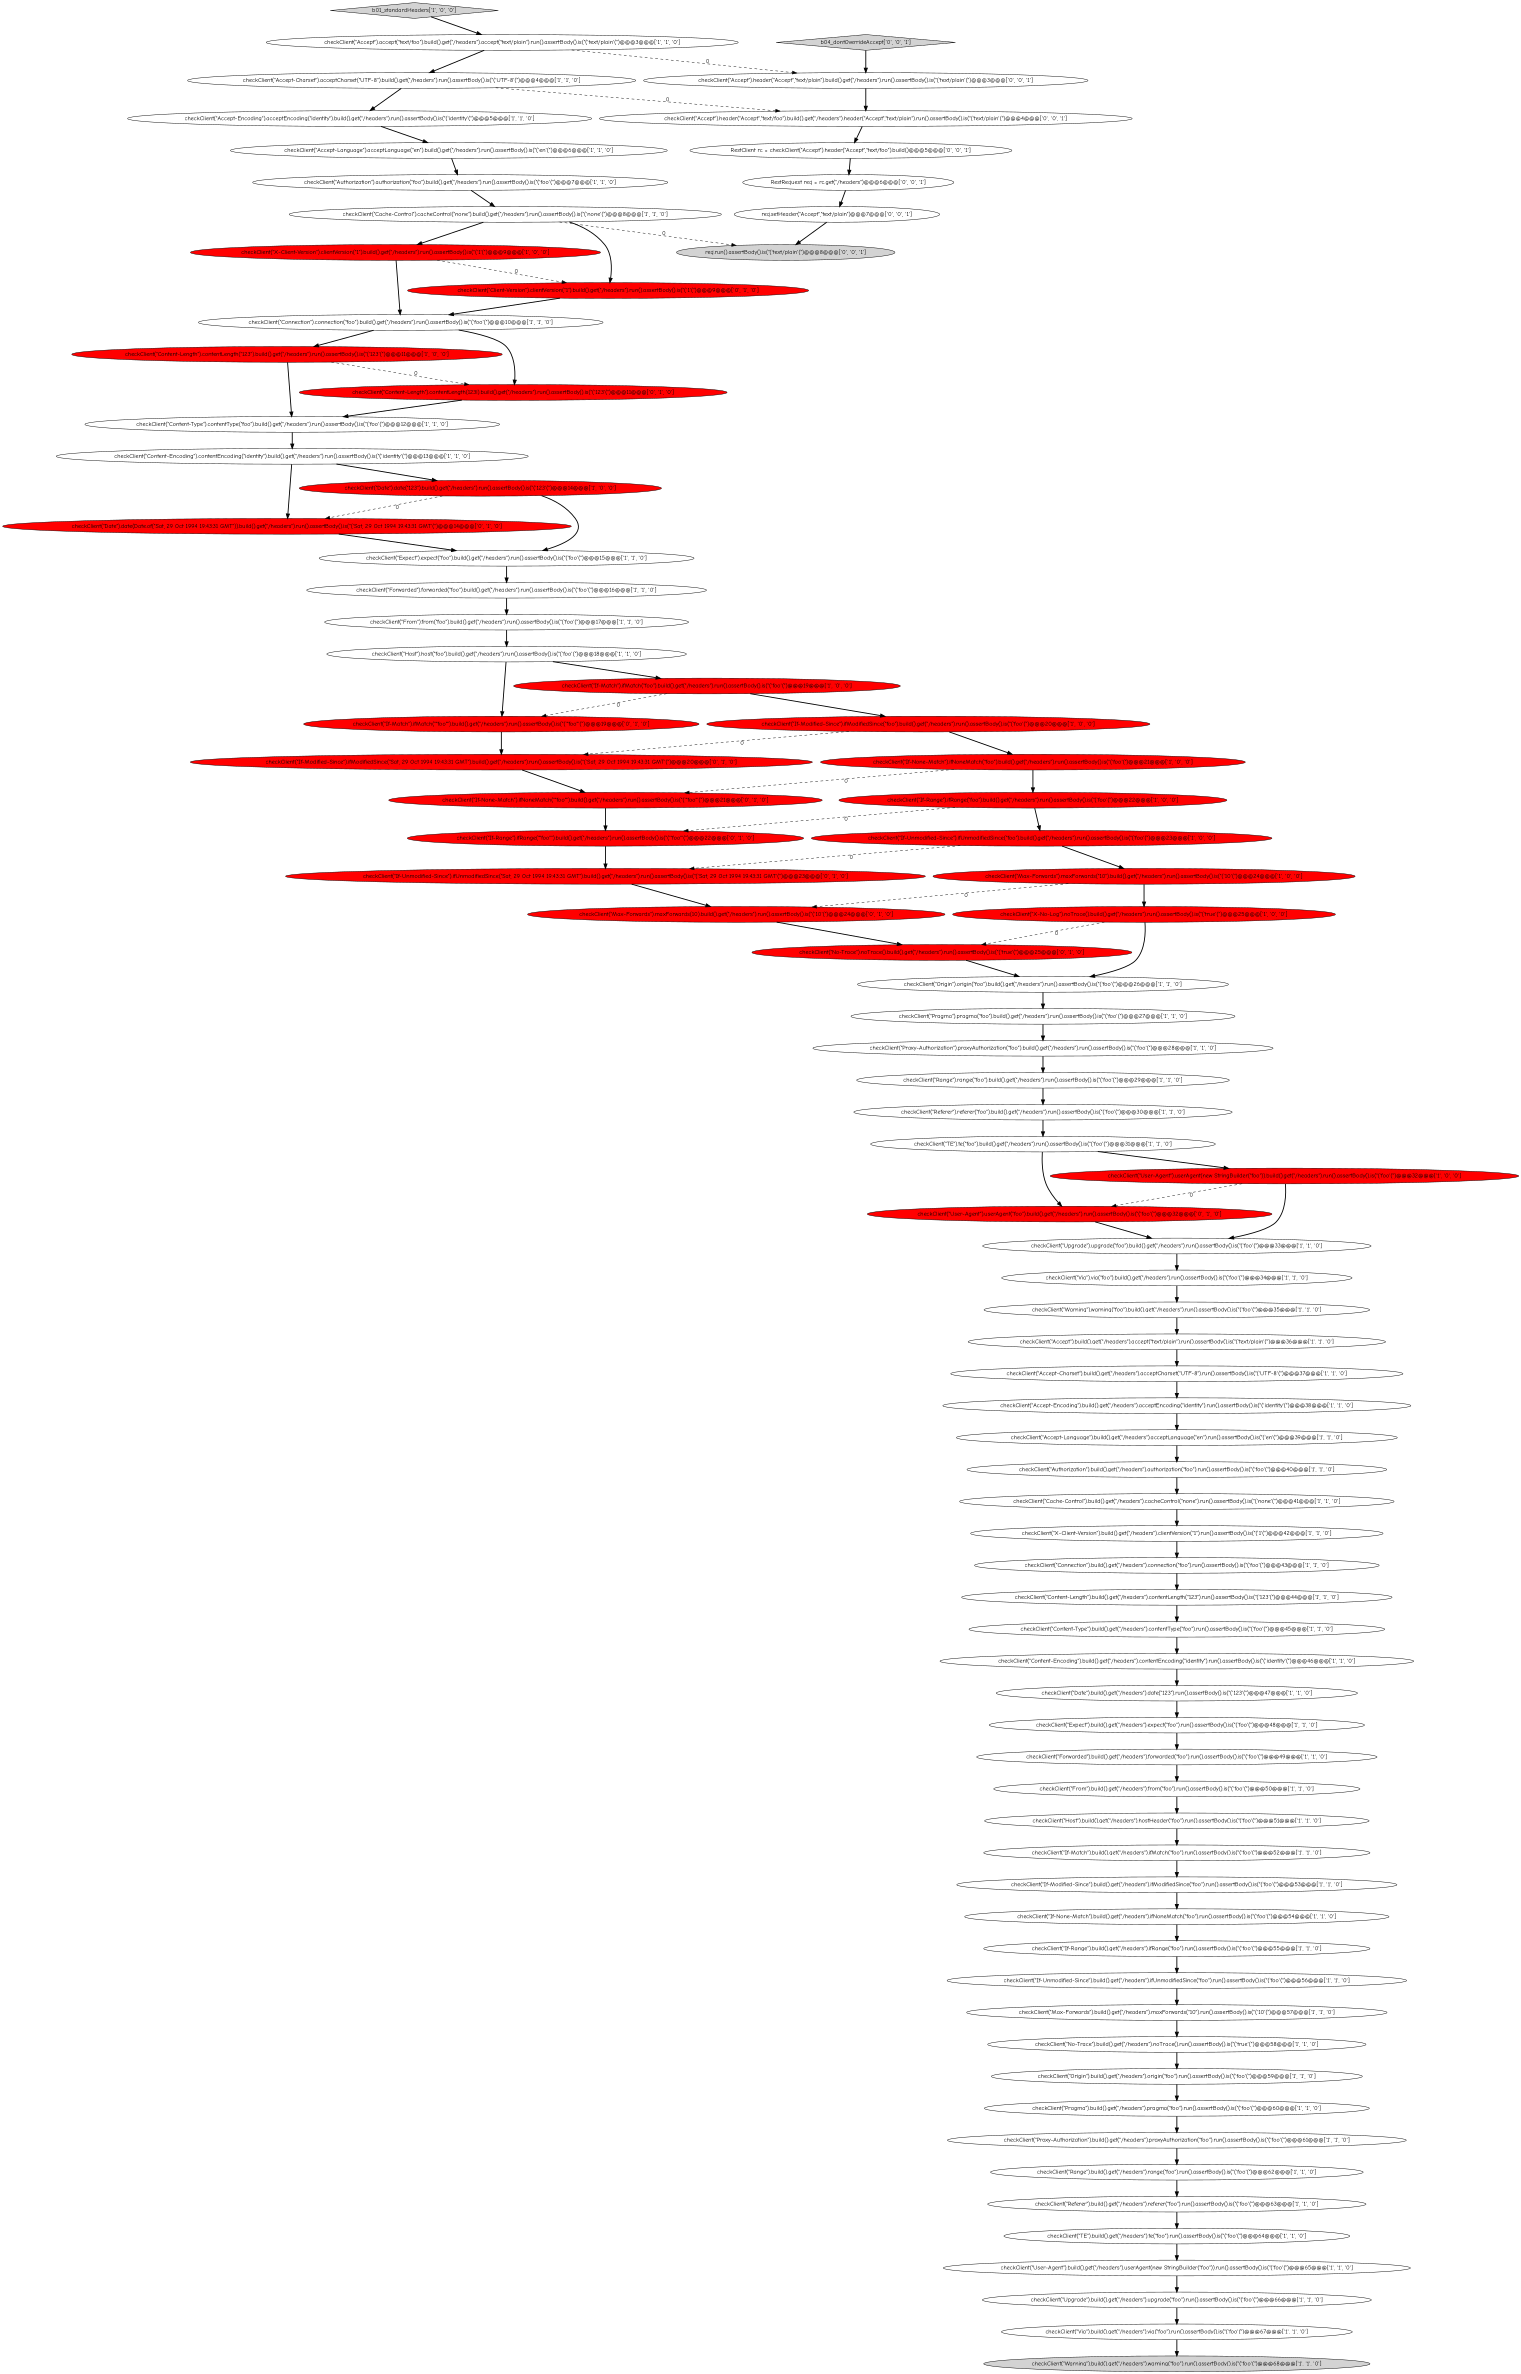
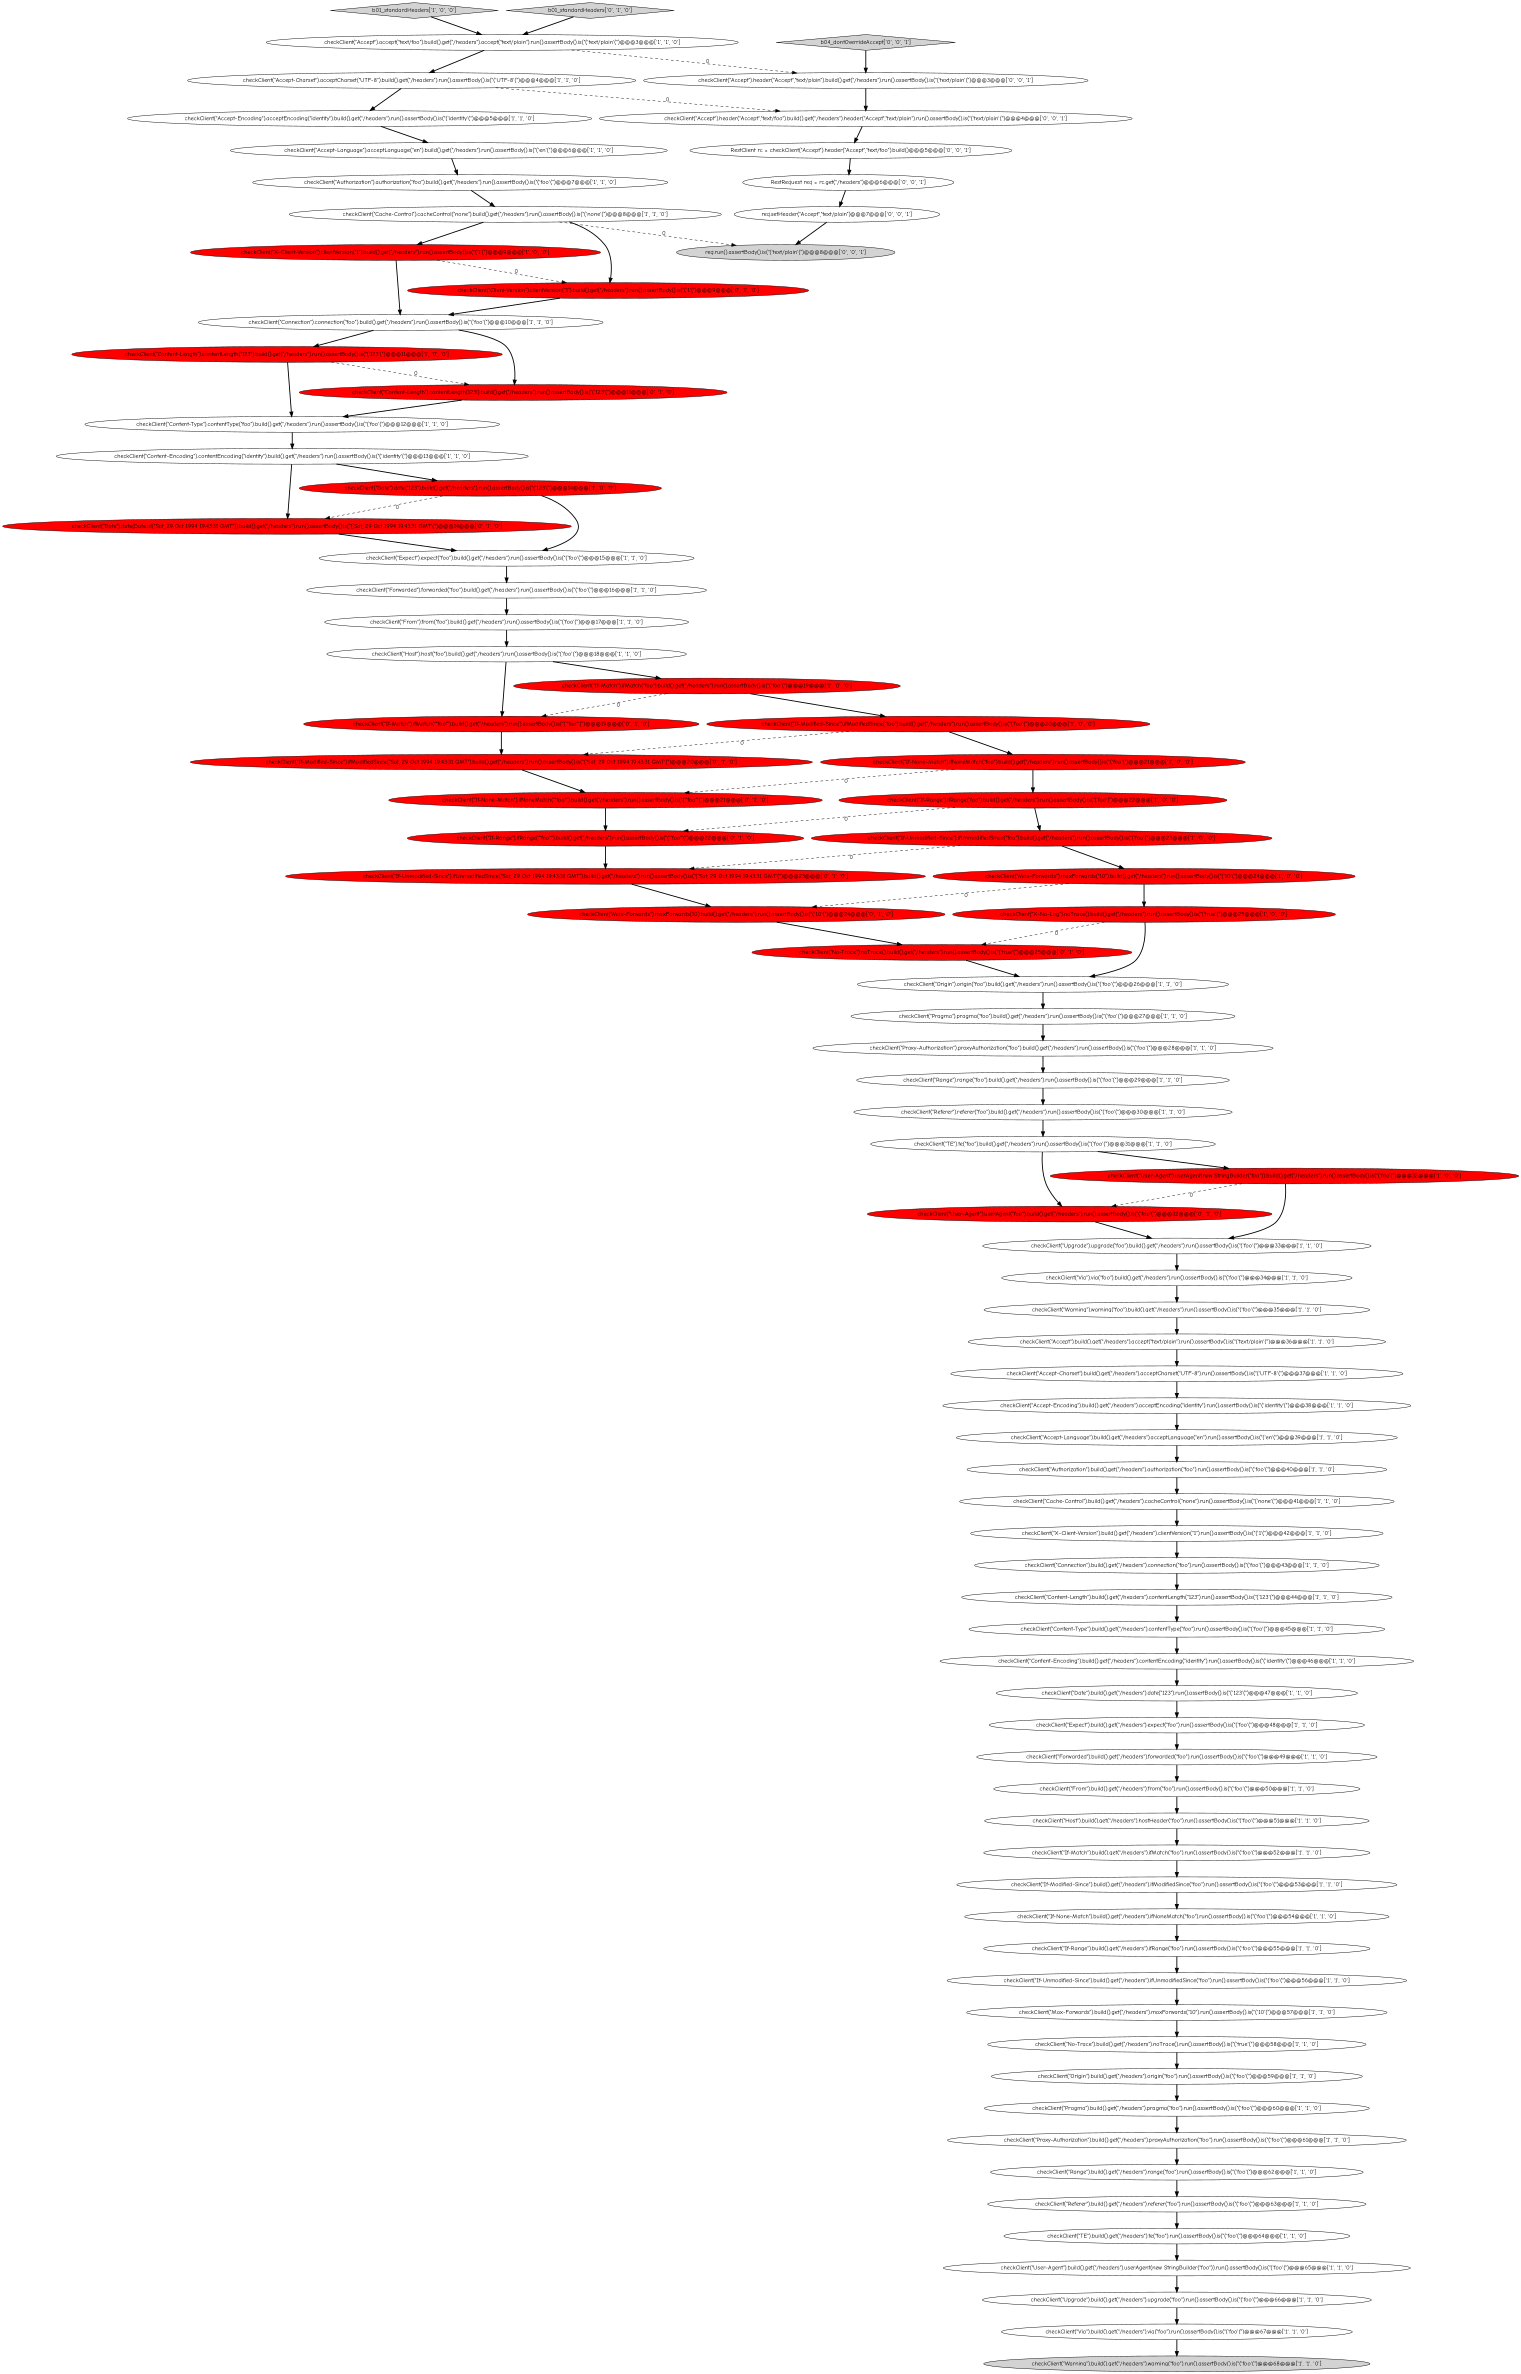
none -> (590, 10)
